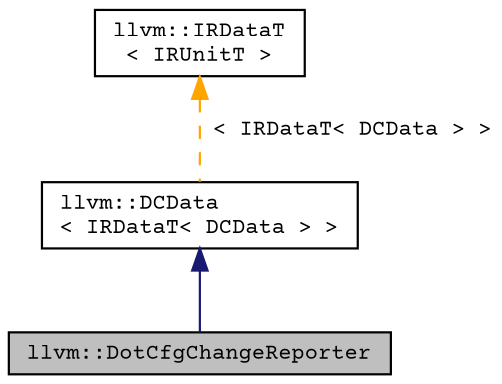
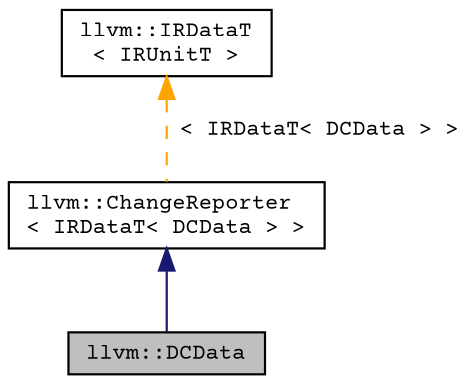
(200, 215) -> (167, 215)
(200, 353) -> (167, 353)
